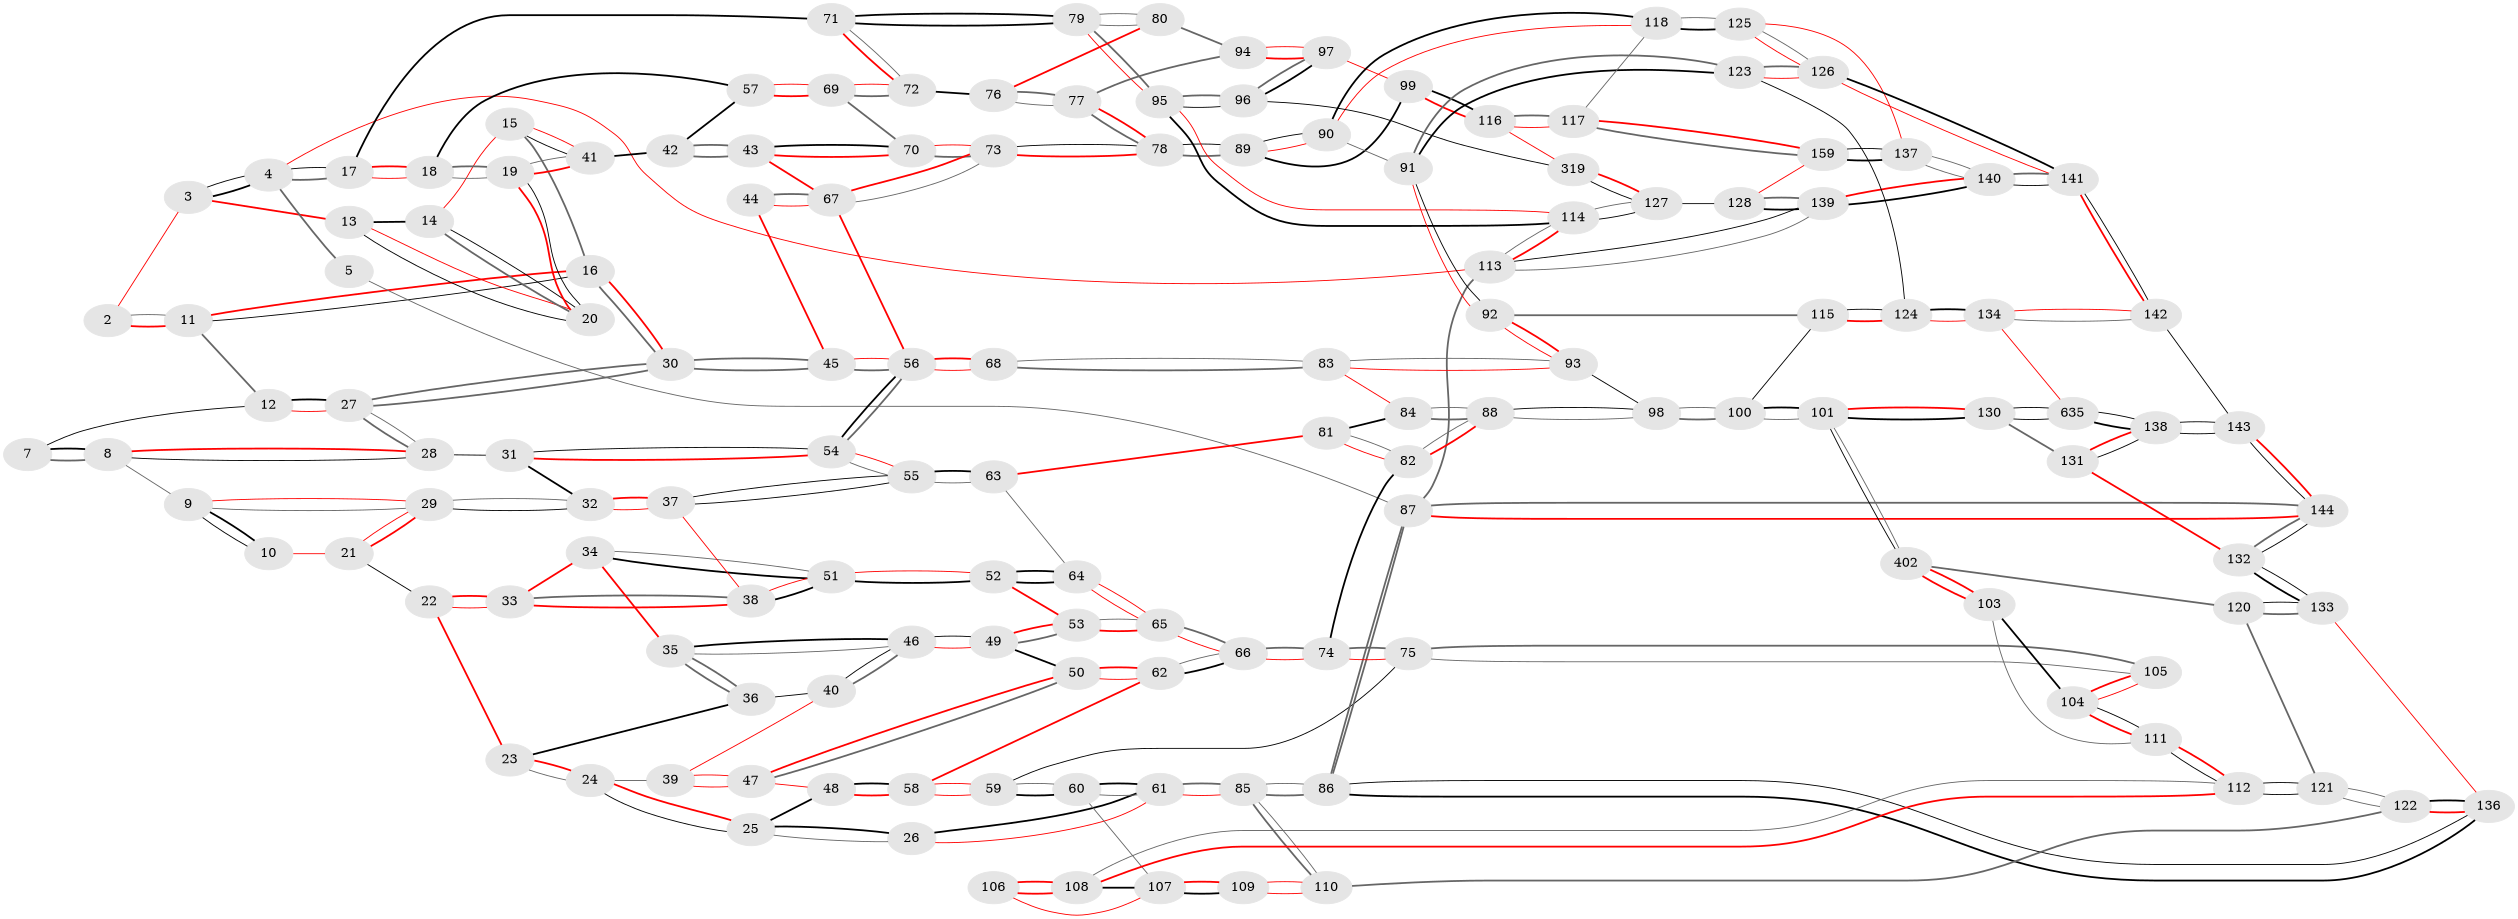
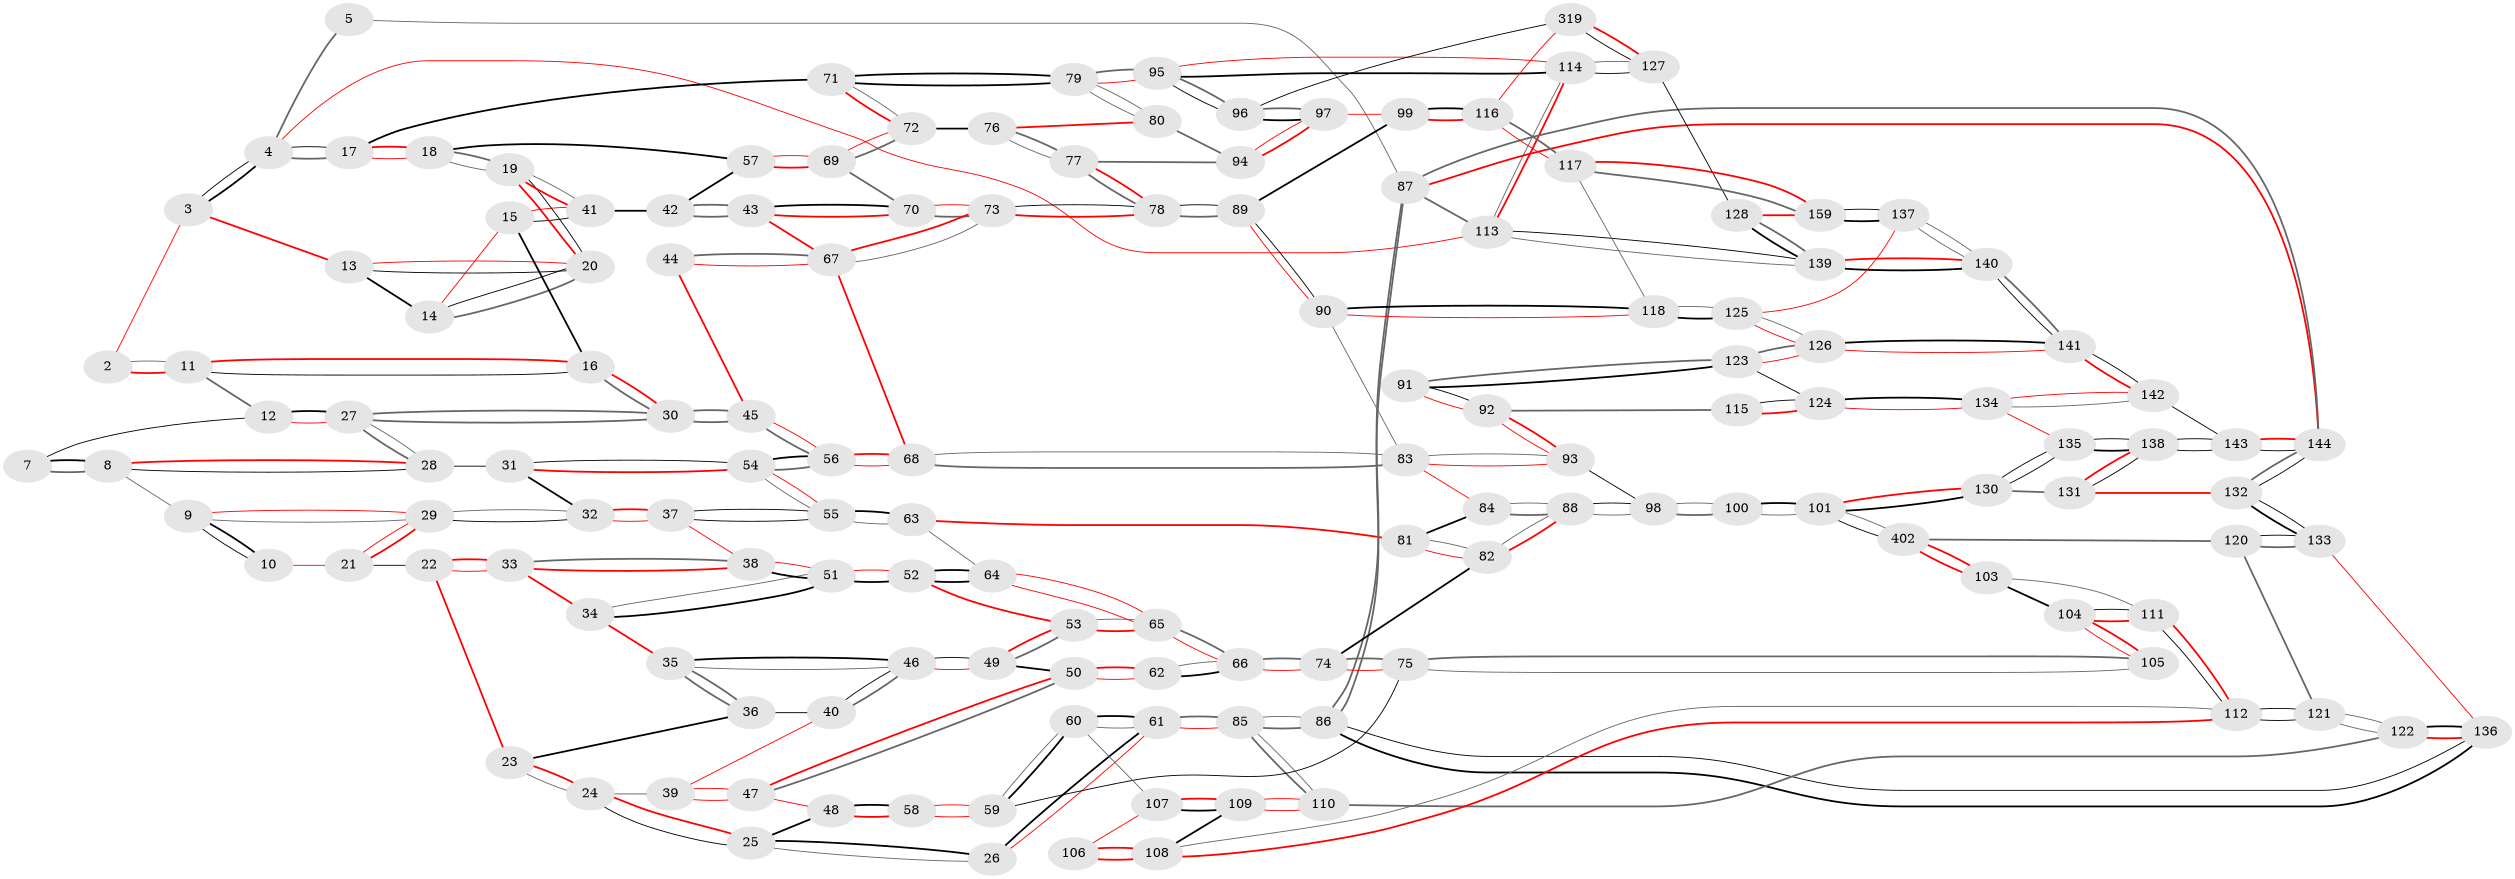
(1370, 153) -> (1365, 386)
(1781, 179) -> (1779, 215)
(559, 194) -> (552, 295)
(872, 282) -> (872, 360)
(1781, 364) -> none
(2073, 413) -> (2070, 445)
(1036, 731) -> none
(1119, 888) -> (1199, 829)
